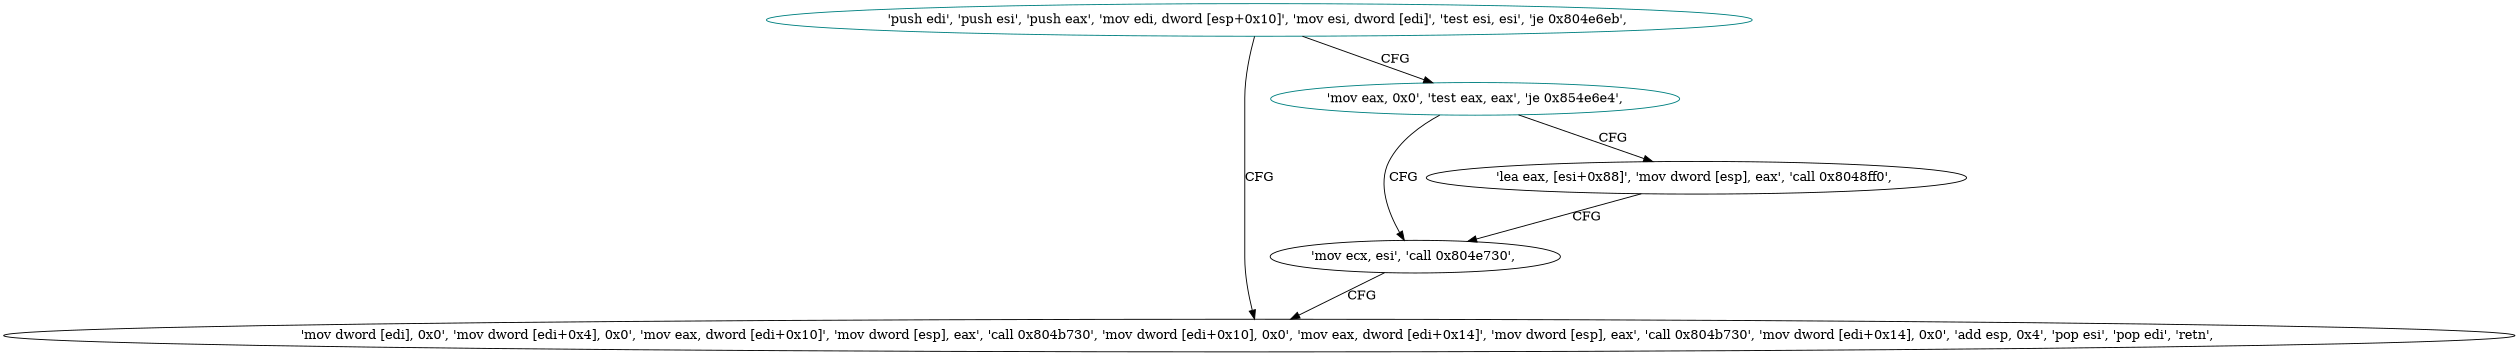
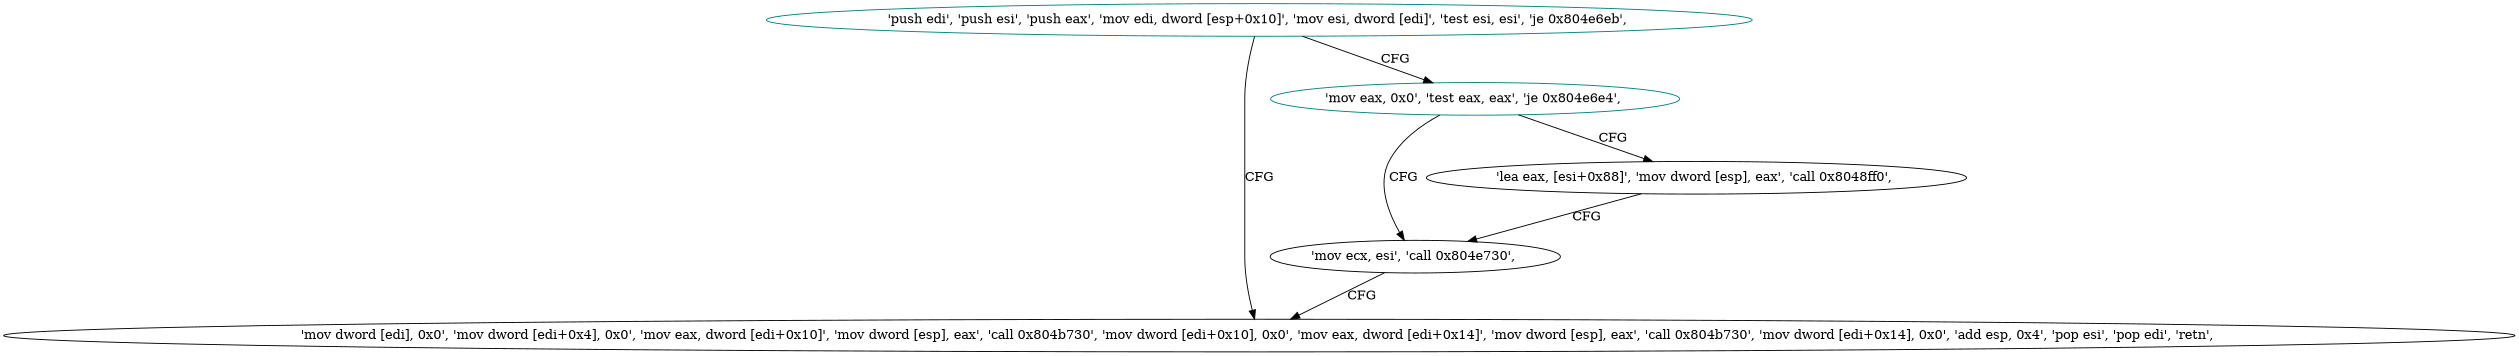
(1475, 99) -> (1475, 99)
